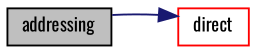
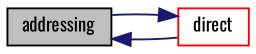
none -> (154, 39)
